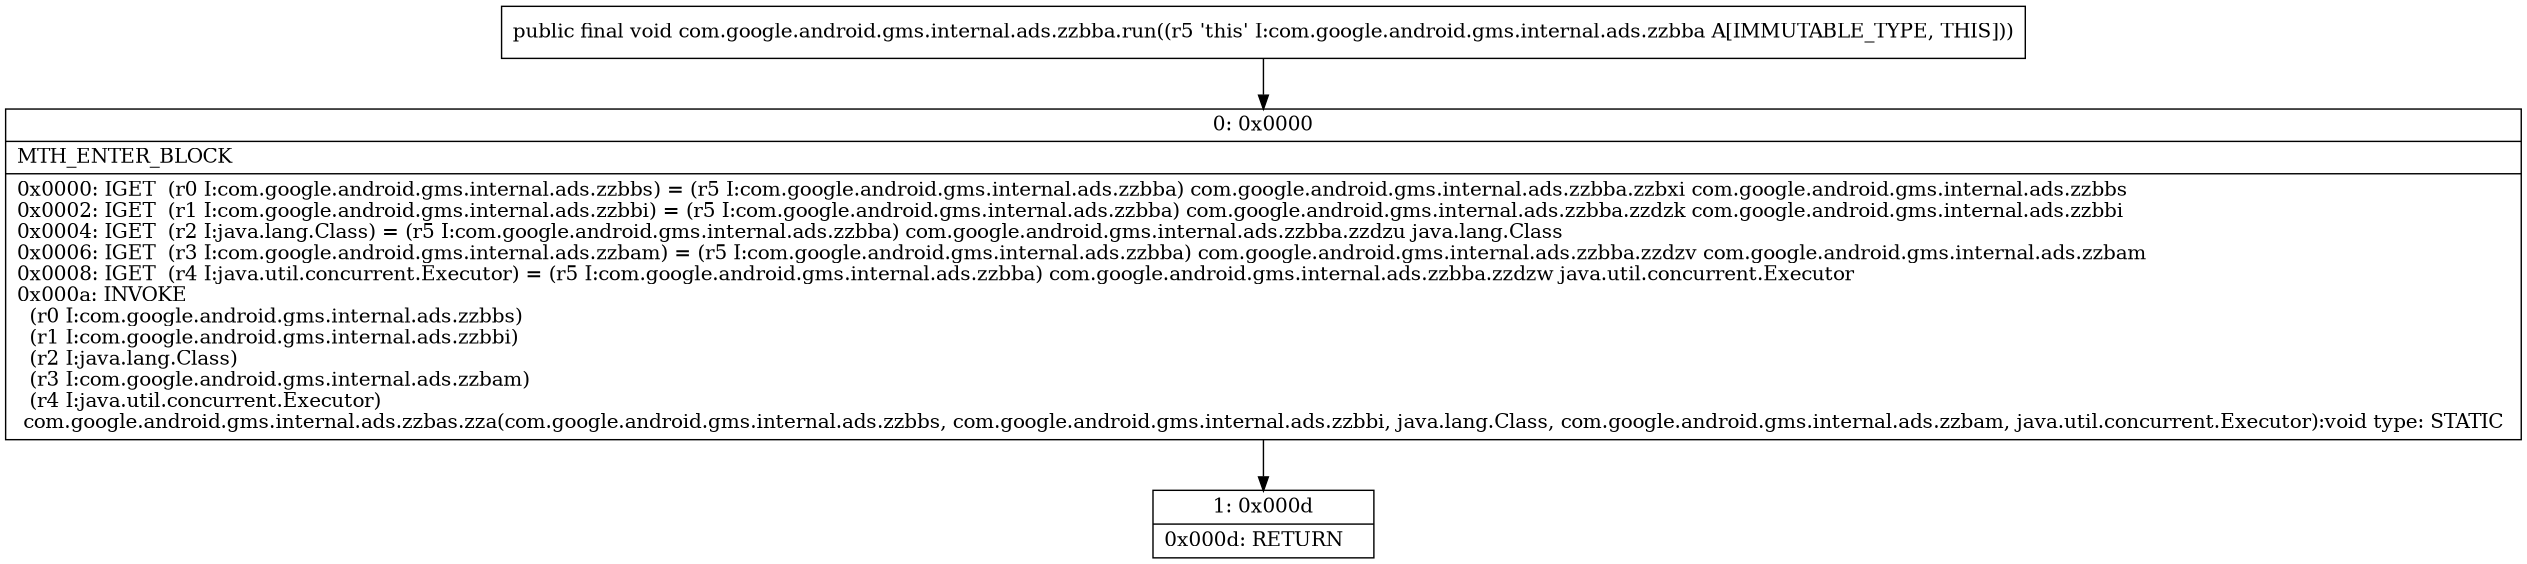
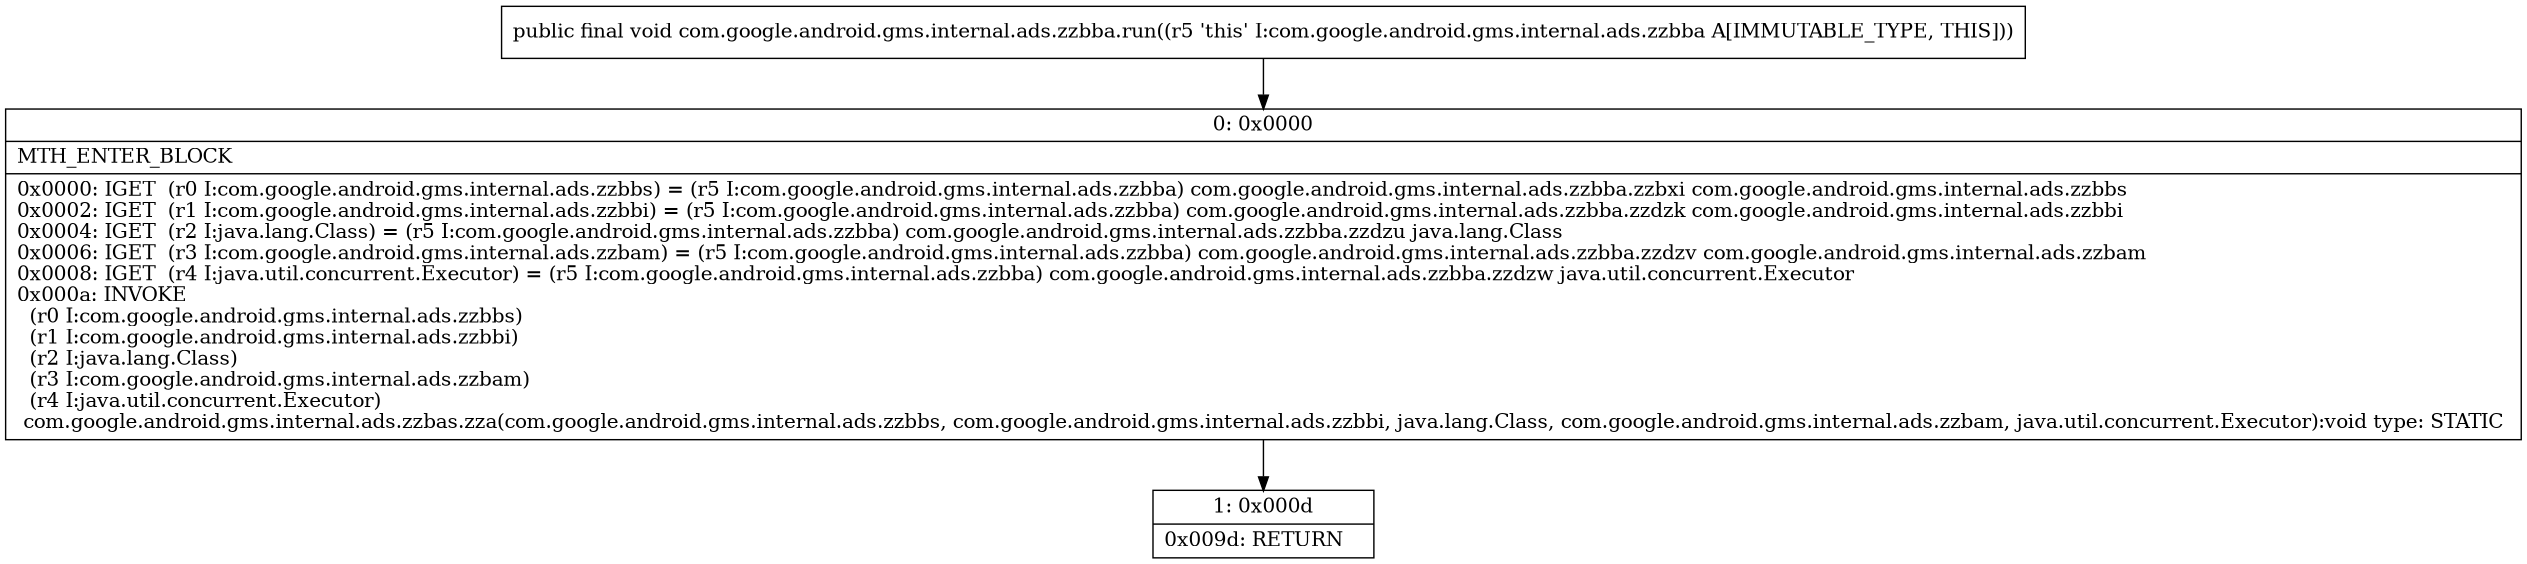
(1263, 540) -> (1263, 540)
